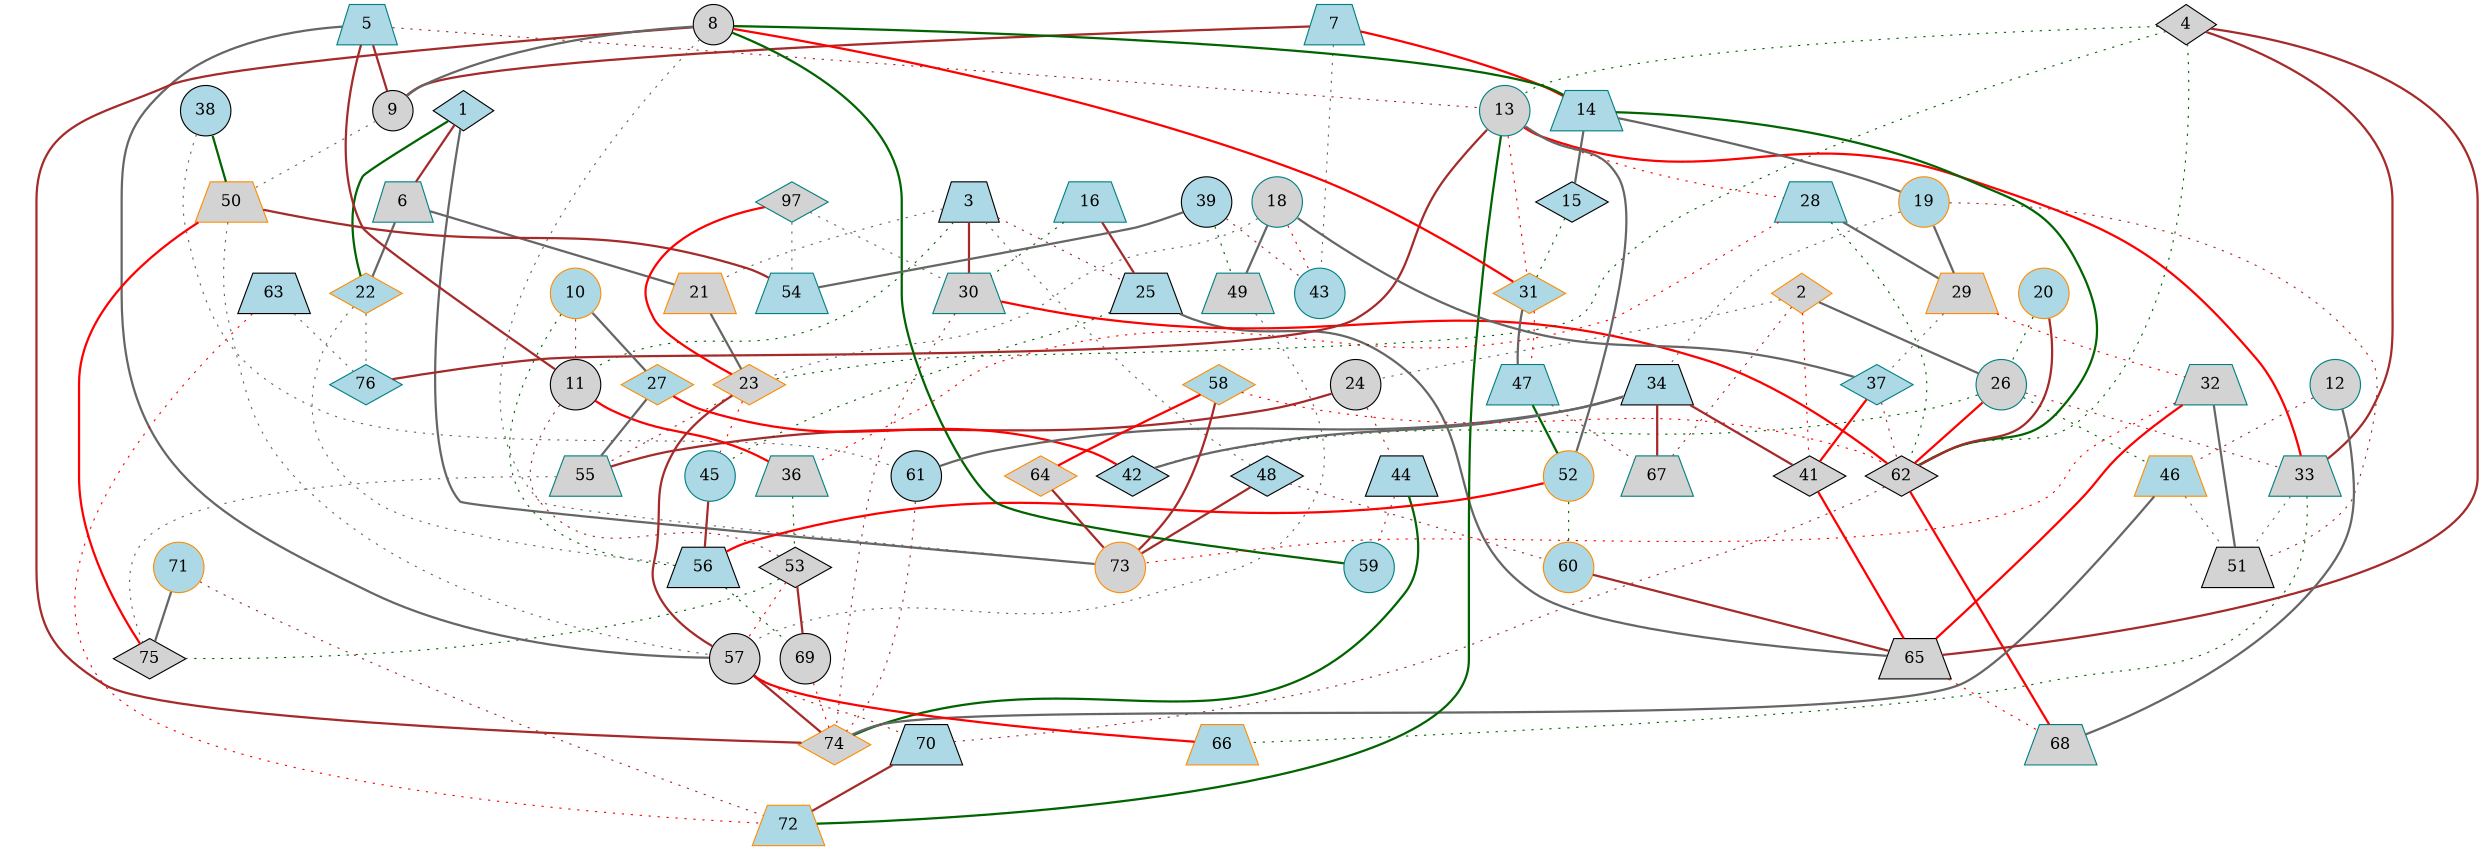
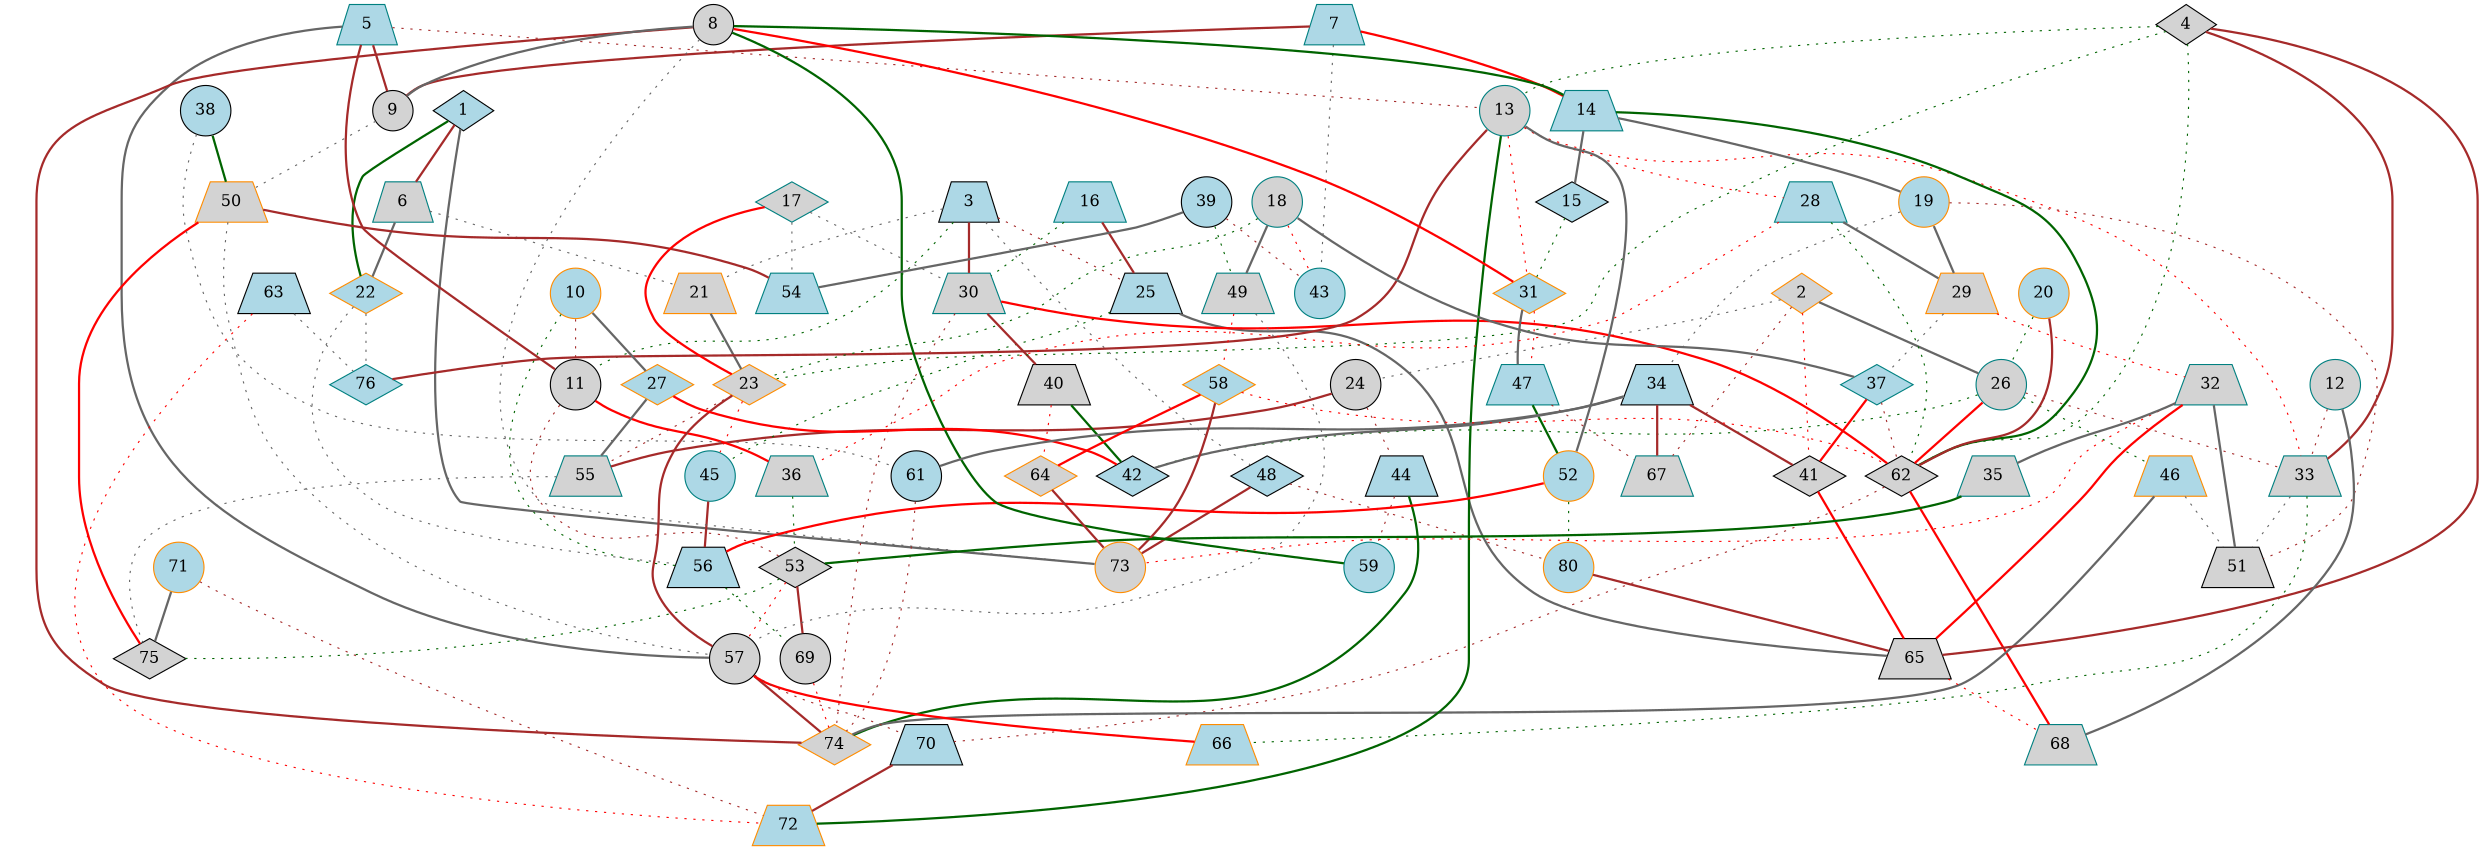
(1881, 158) -> (1881, 158)
(792, 202) -> (792, 202)
(552, 248) -> (552, 248)
(1021, 316) -> (1021, 316)
none -> (1228, 340)
none -> (1054, 385)
(2254, 430) -> (2319, 433)
none -> (1993, 476)
(1569, 567) -> (1569, 567)
